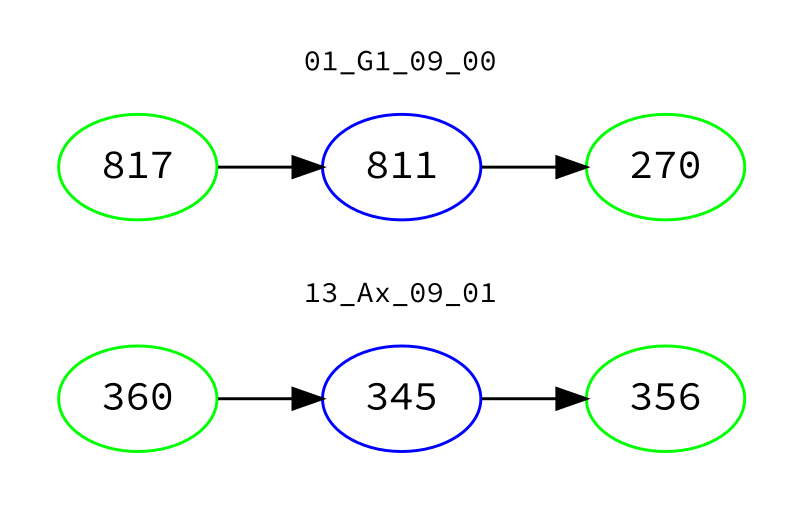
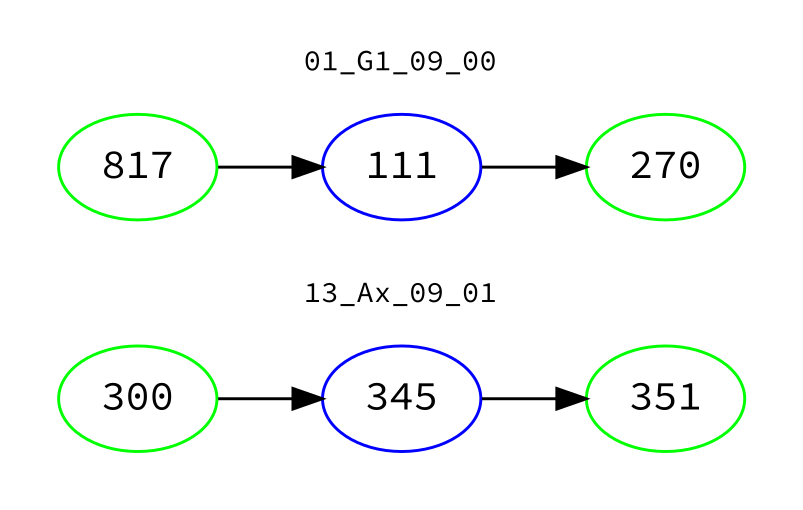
(402, 167) -> (402, 167)
(138, 399) -> (138, 399)
(666, 399) -> (666, 399)
